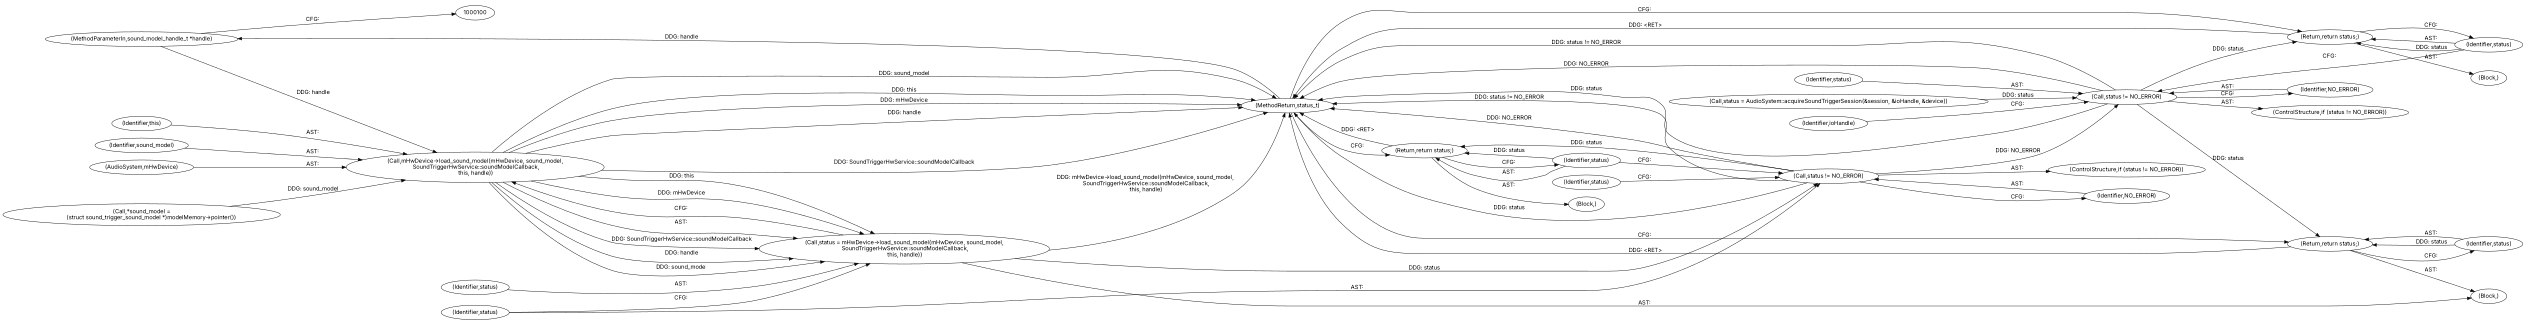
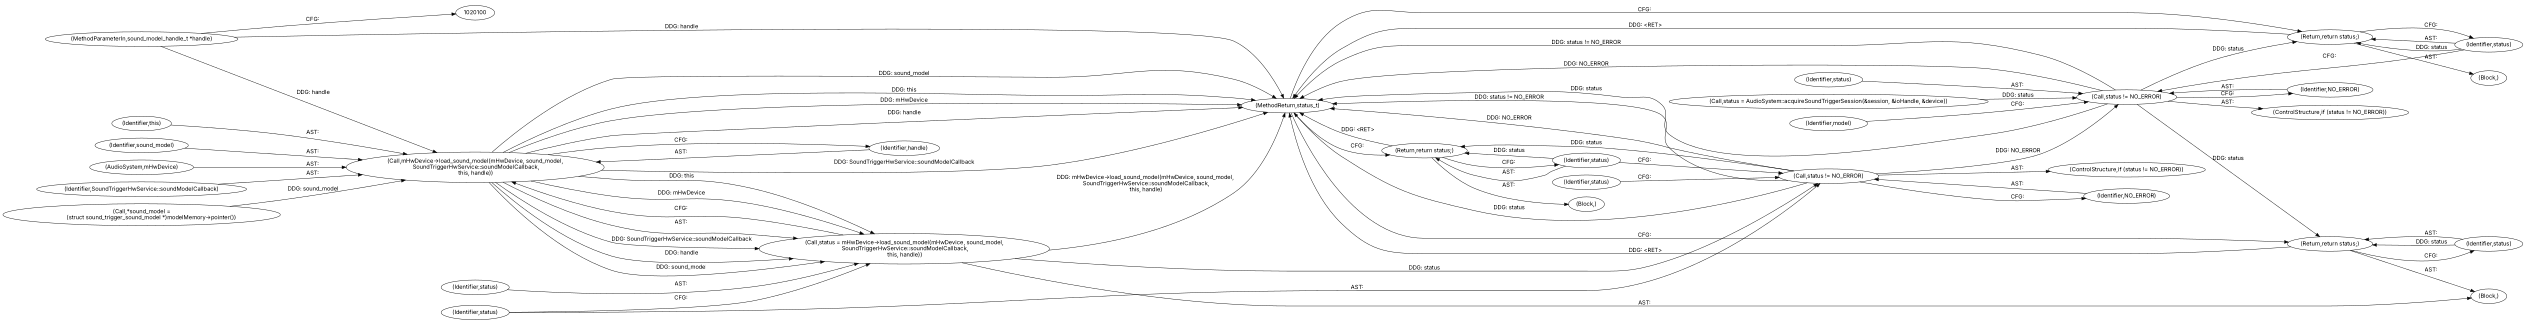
(475, 13) -> (475, 13)
(766, 42) -> (771, 30)
(1829, 123) -> (1829, 123)
none -> (904, 148)
none -> (142, 189)
